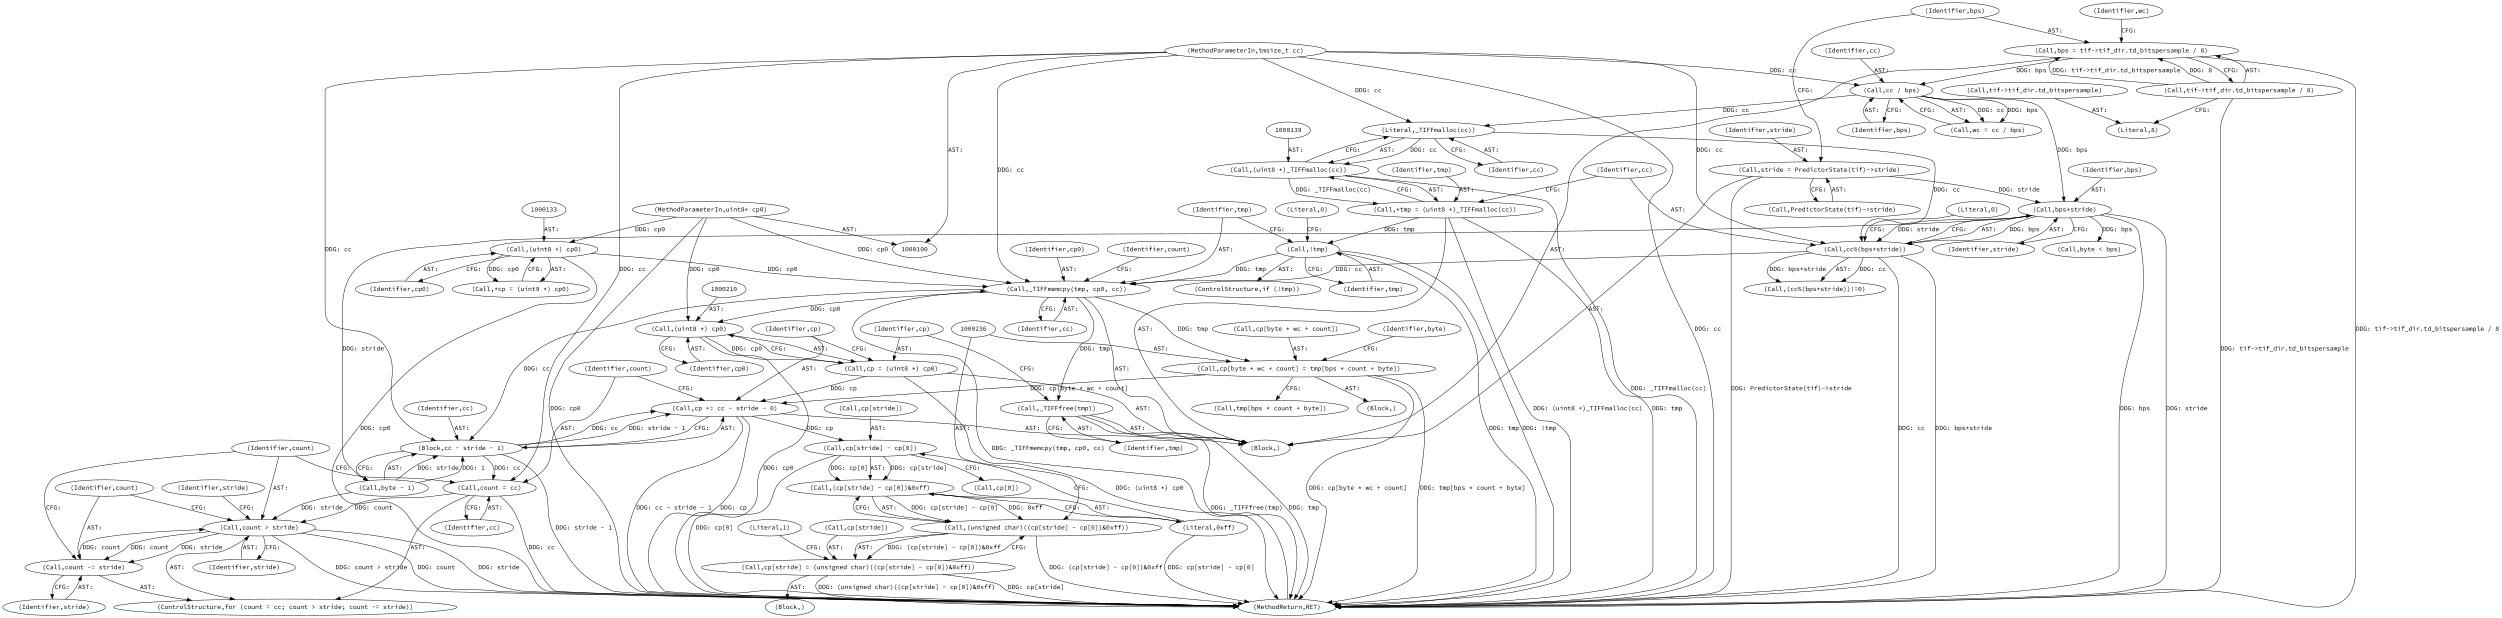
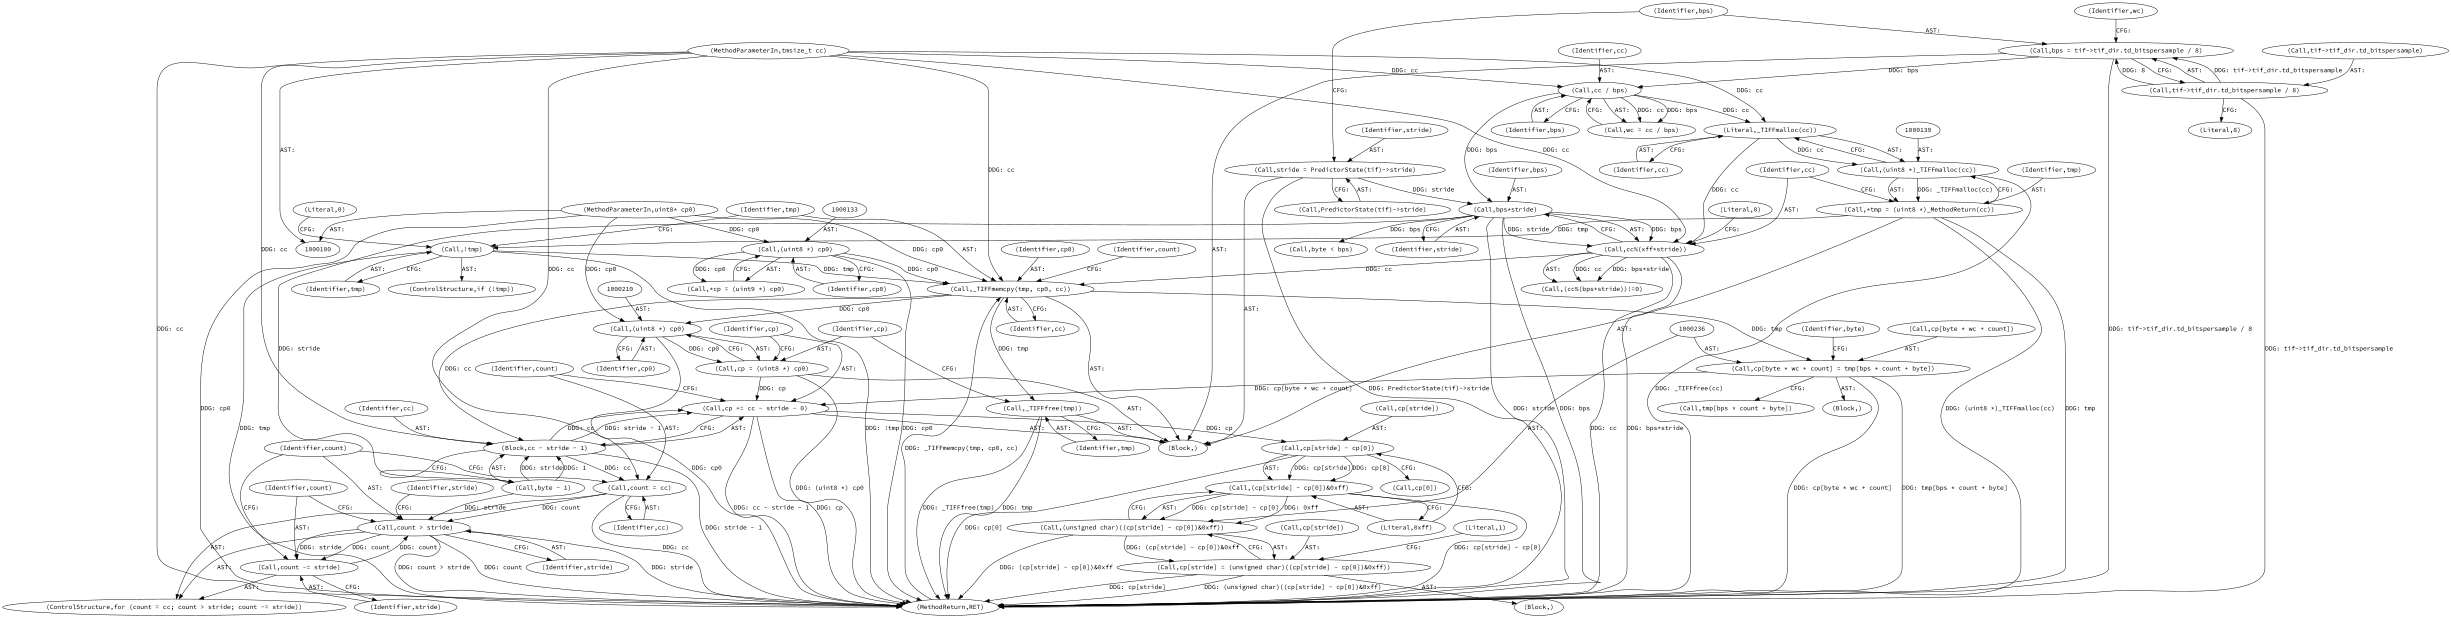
(2085, 110) -> (2336, 78)
(1445, 210) -> (1919, 210)
(1865, 249) -> (1645, 249)
(1669, 389) -> (1689, 389)
(1179, 584) -> (1372, 592)
